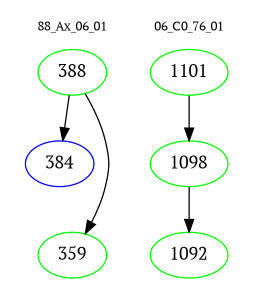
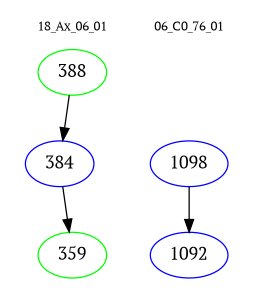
(72, 27) -> (72, 27)
(189, 72) -> none
(108, 157) -> (65, 203)
(189, 164) -> (189, 164)
(189, 255) -> (189, 255)
